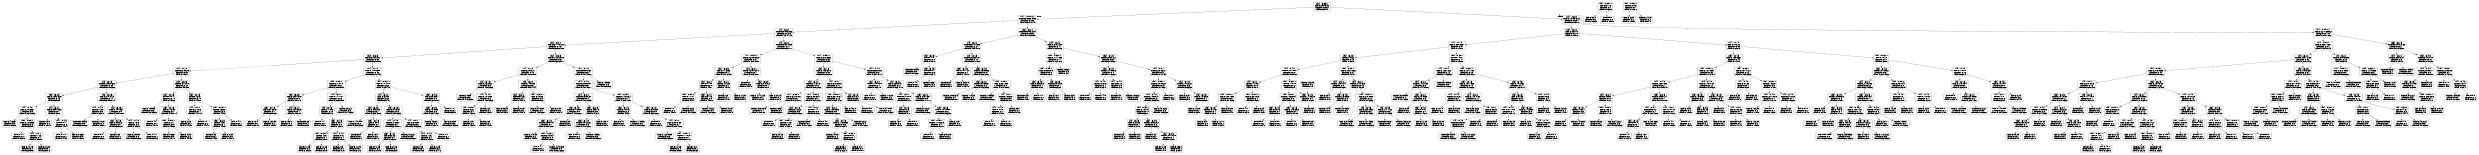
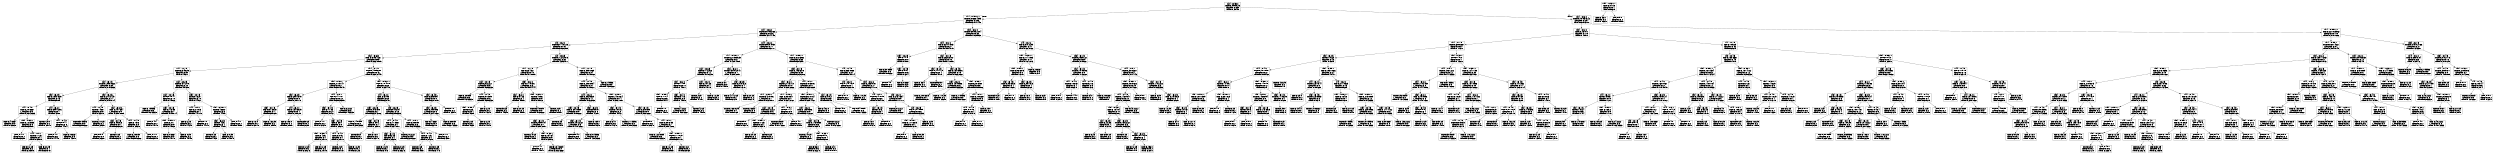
(1354, 105) -> (1341, 91)
(688, 111) -> none
none -> (2214, 137)
